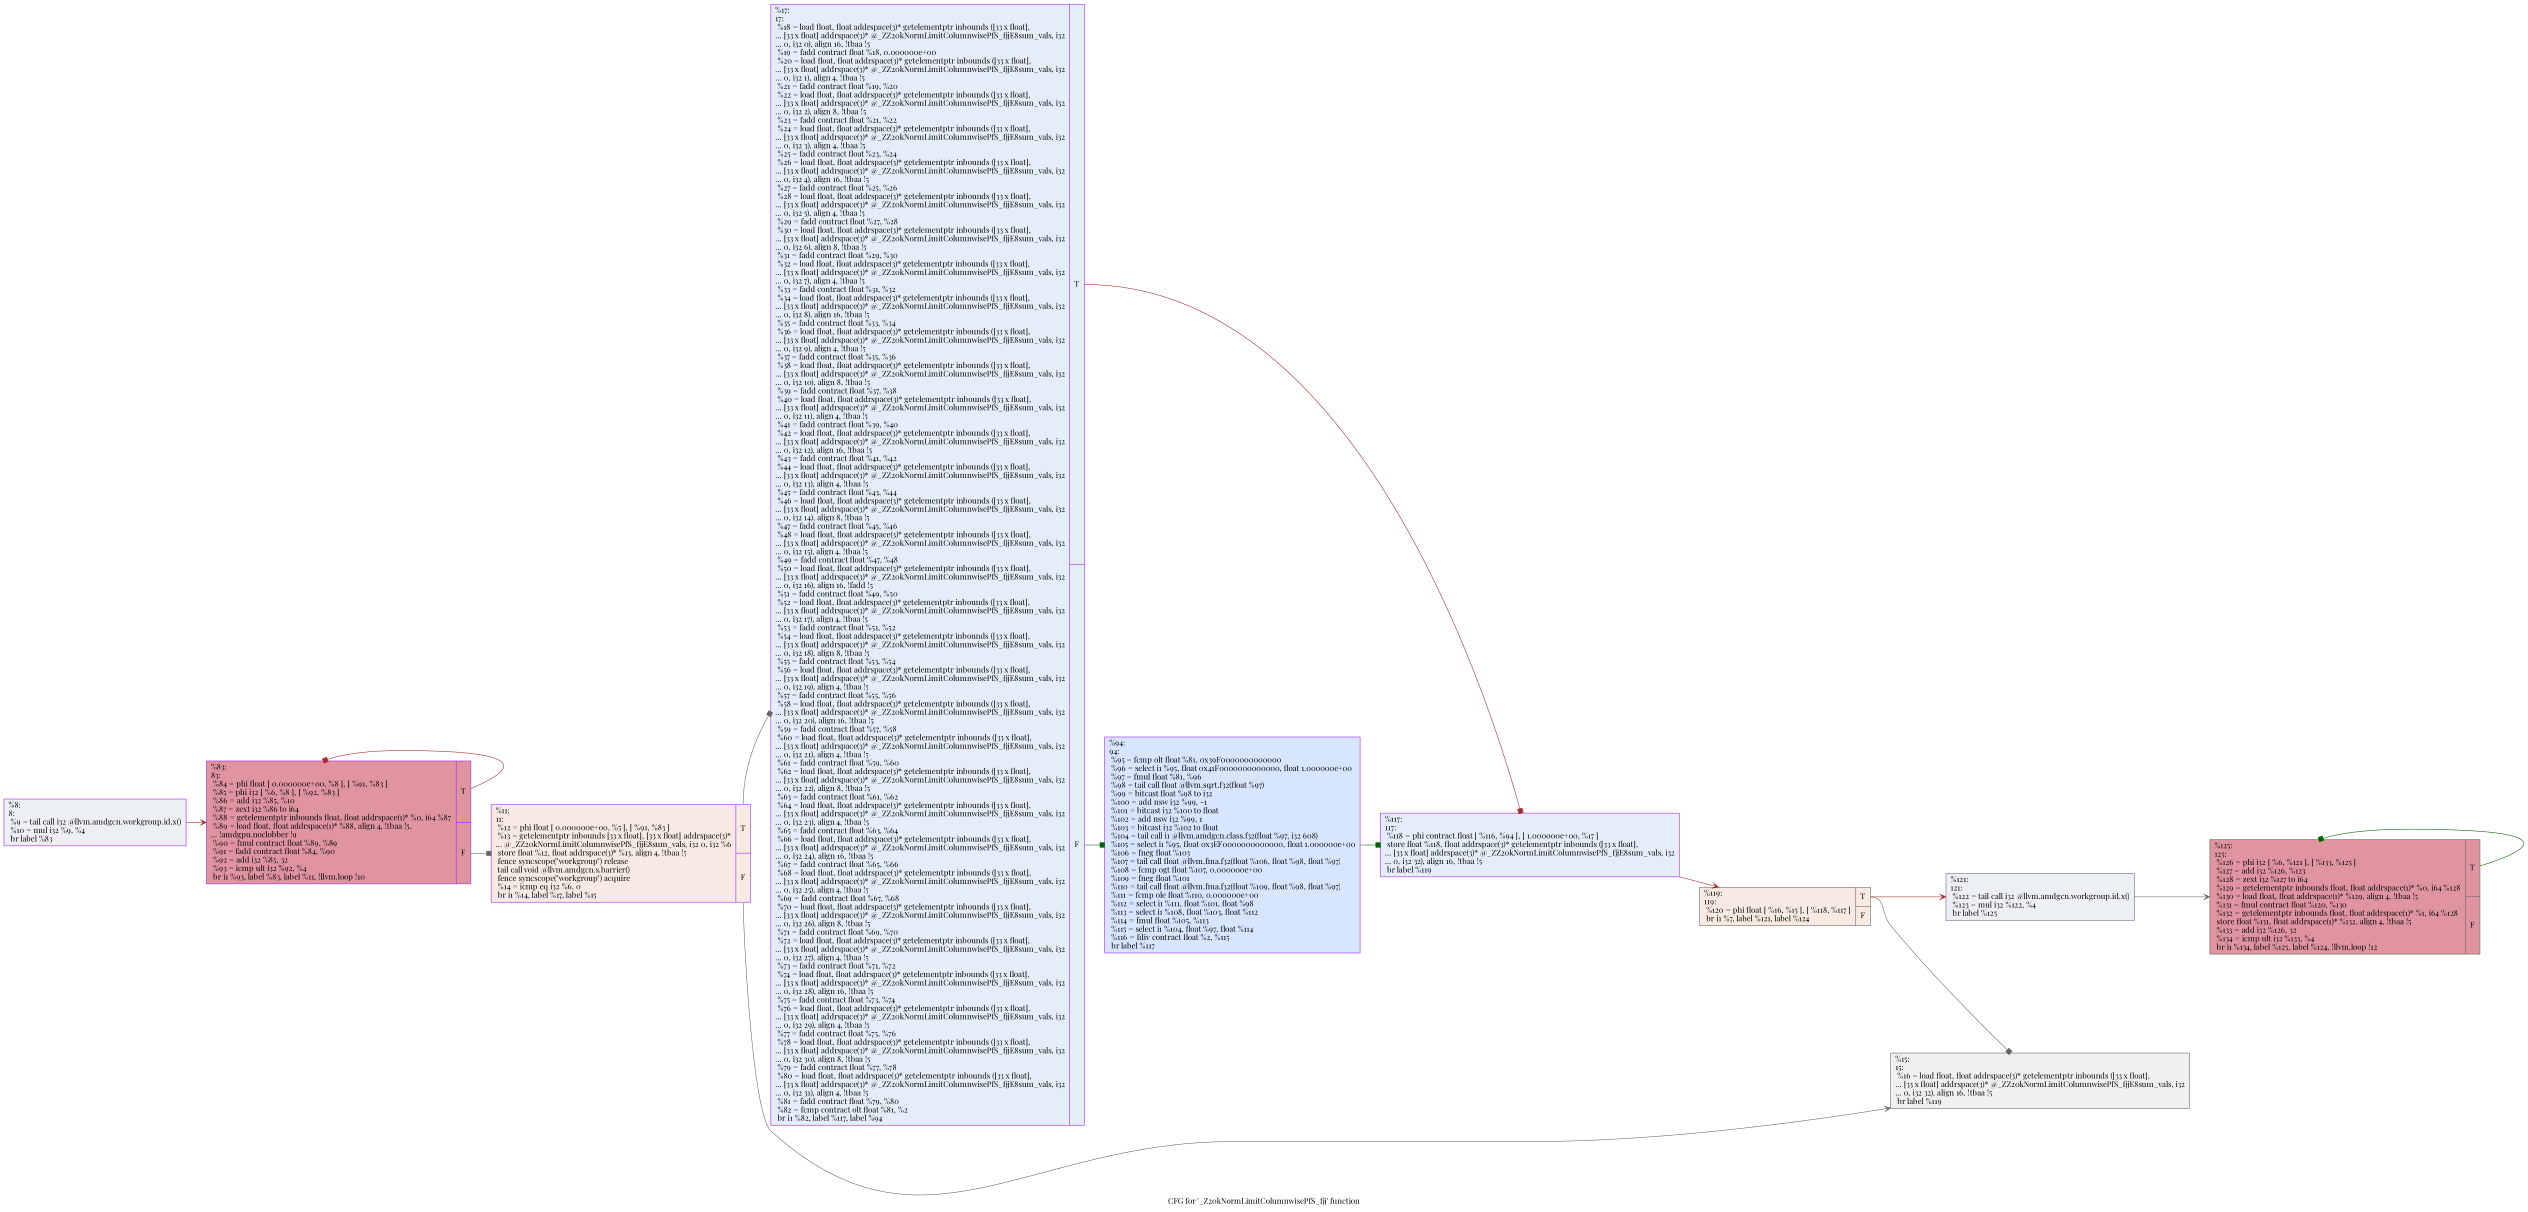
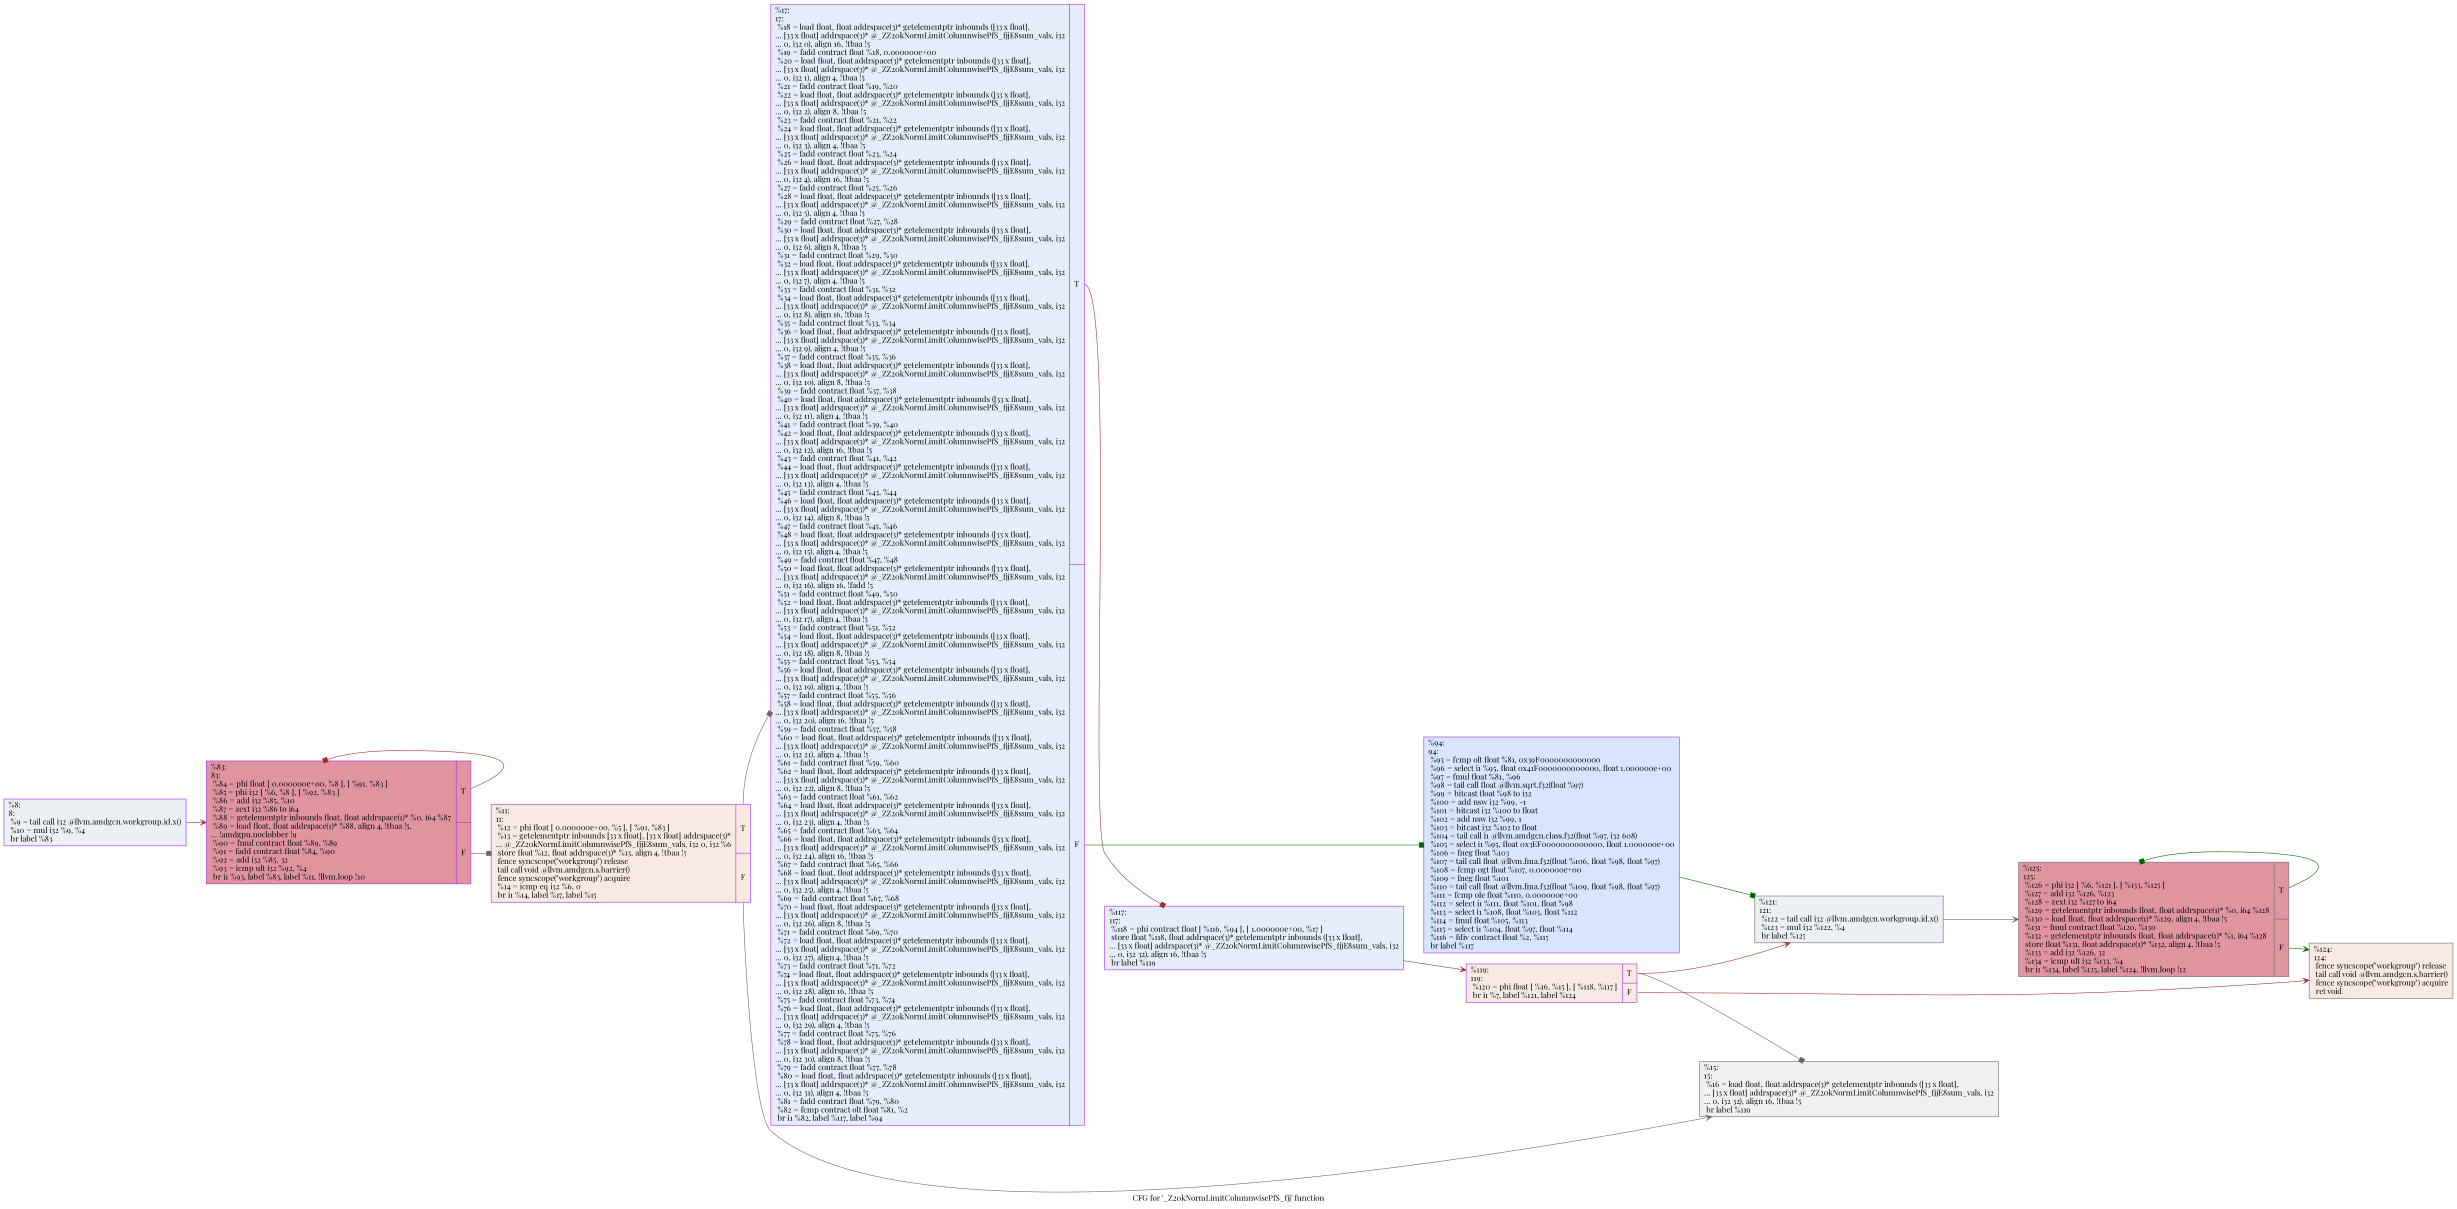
(1367, 845) -> (1714, 886)
(1785, 906) -> (1552, 983)
none -> (2381, 971)
